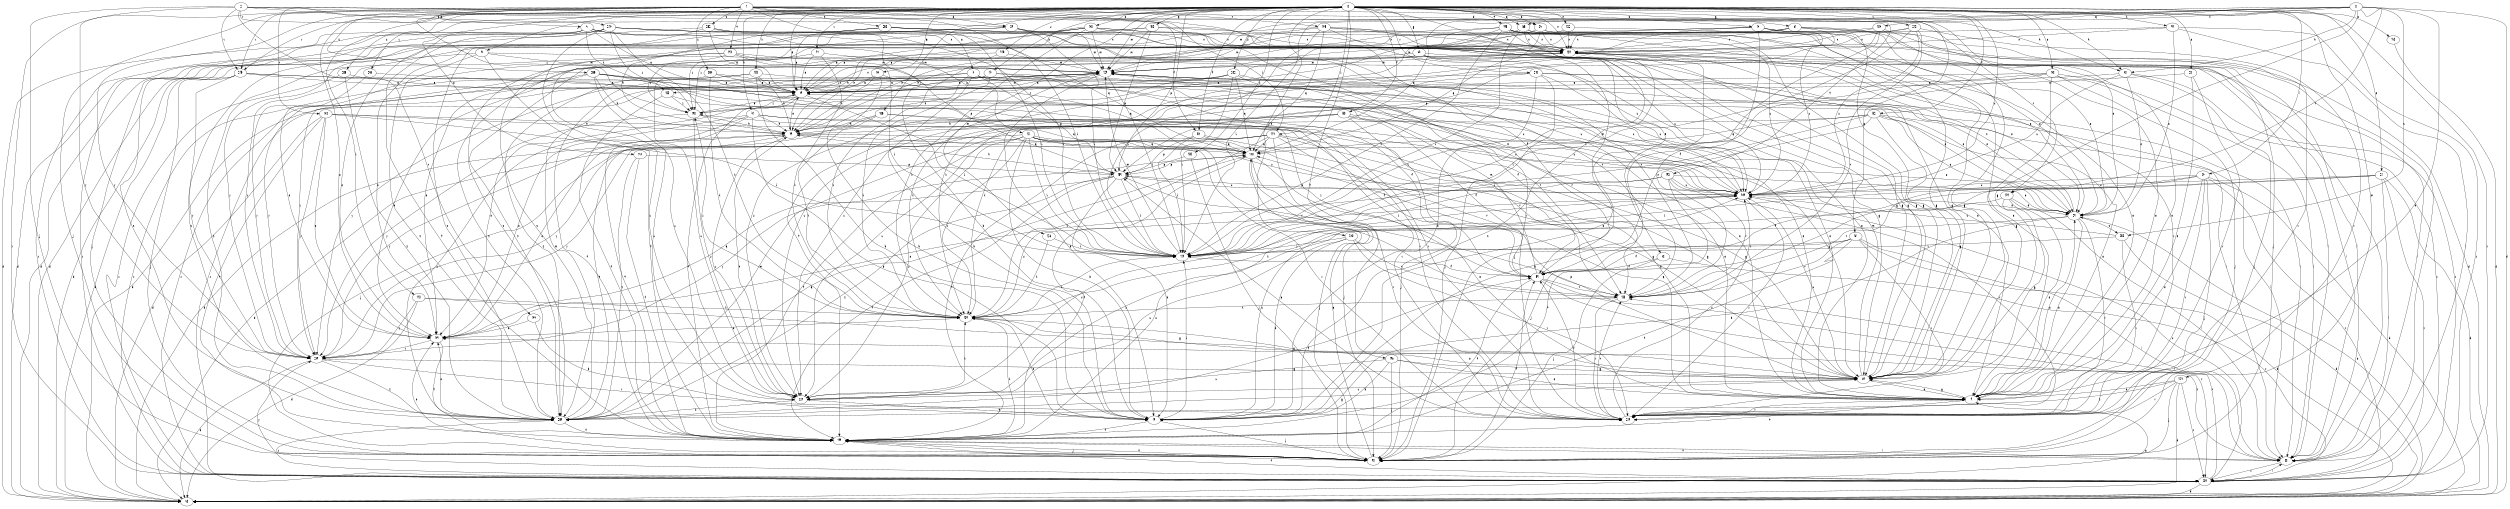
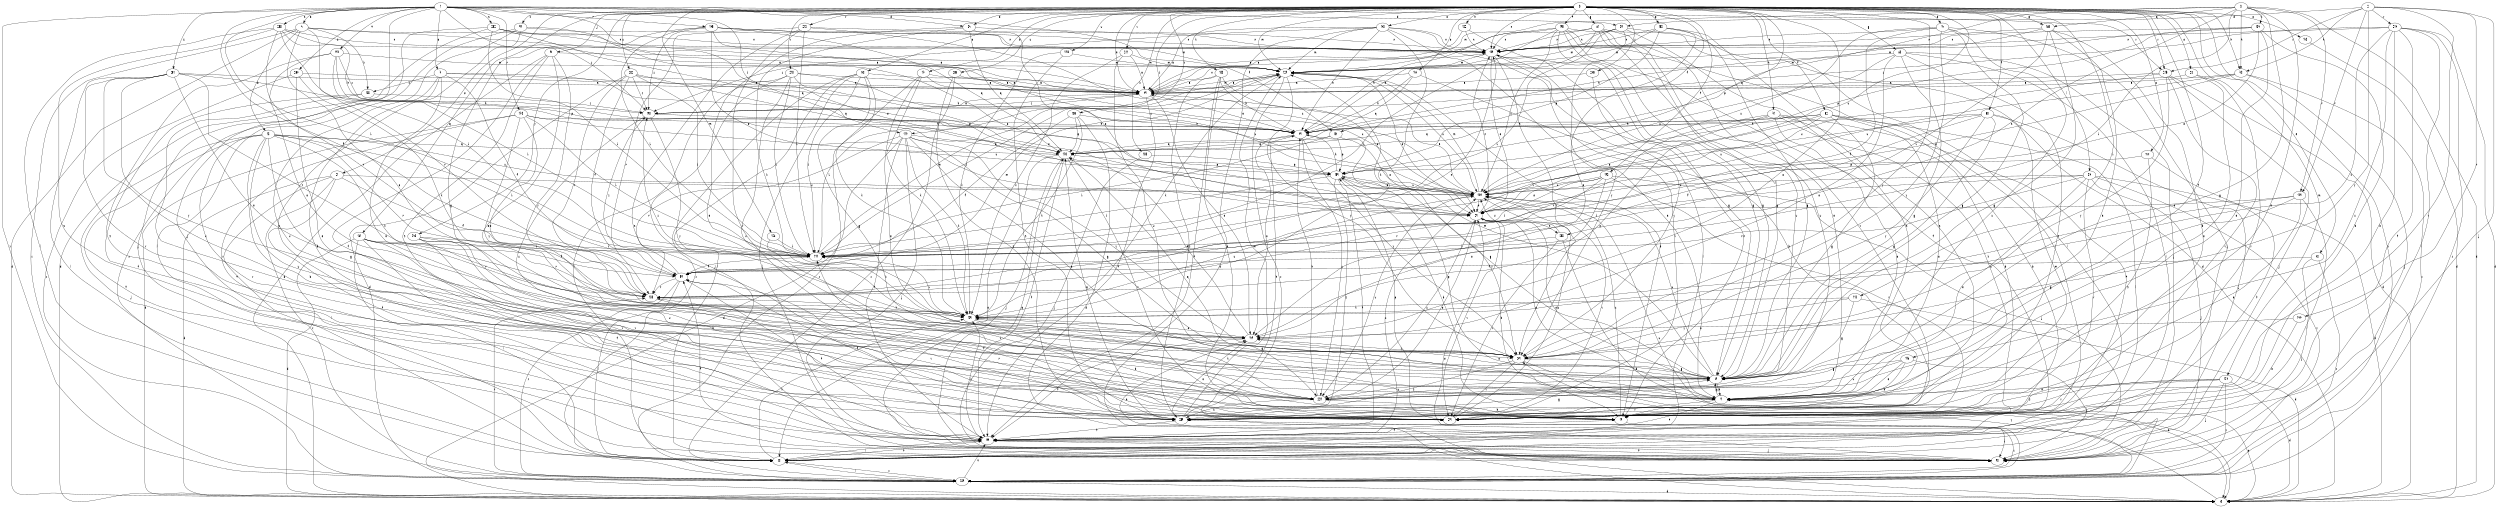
(593, 73) -> (173, 73)
(710, 73) -> (296, 73)
none -> (852, 317)
none -> (1422, 339)
(1580, 356) -> (943, 335)
